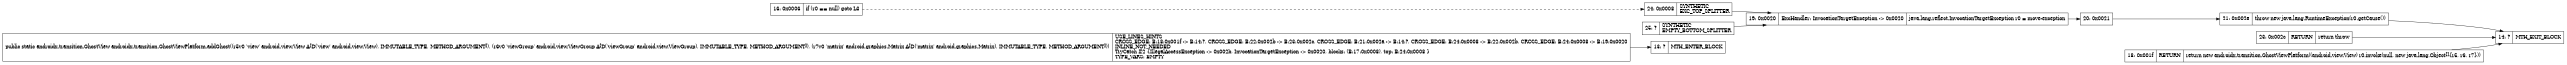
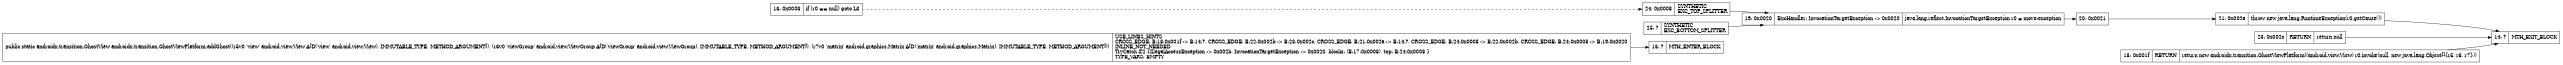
(1697, 31) -> (1695, 31)
(2334, 37) -> (2330, 37)
